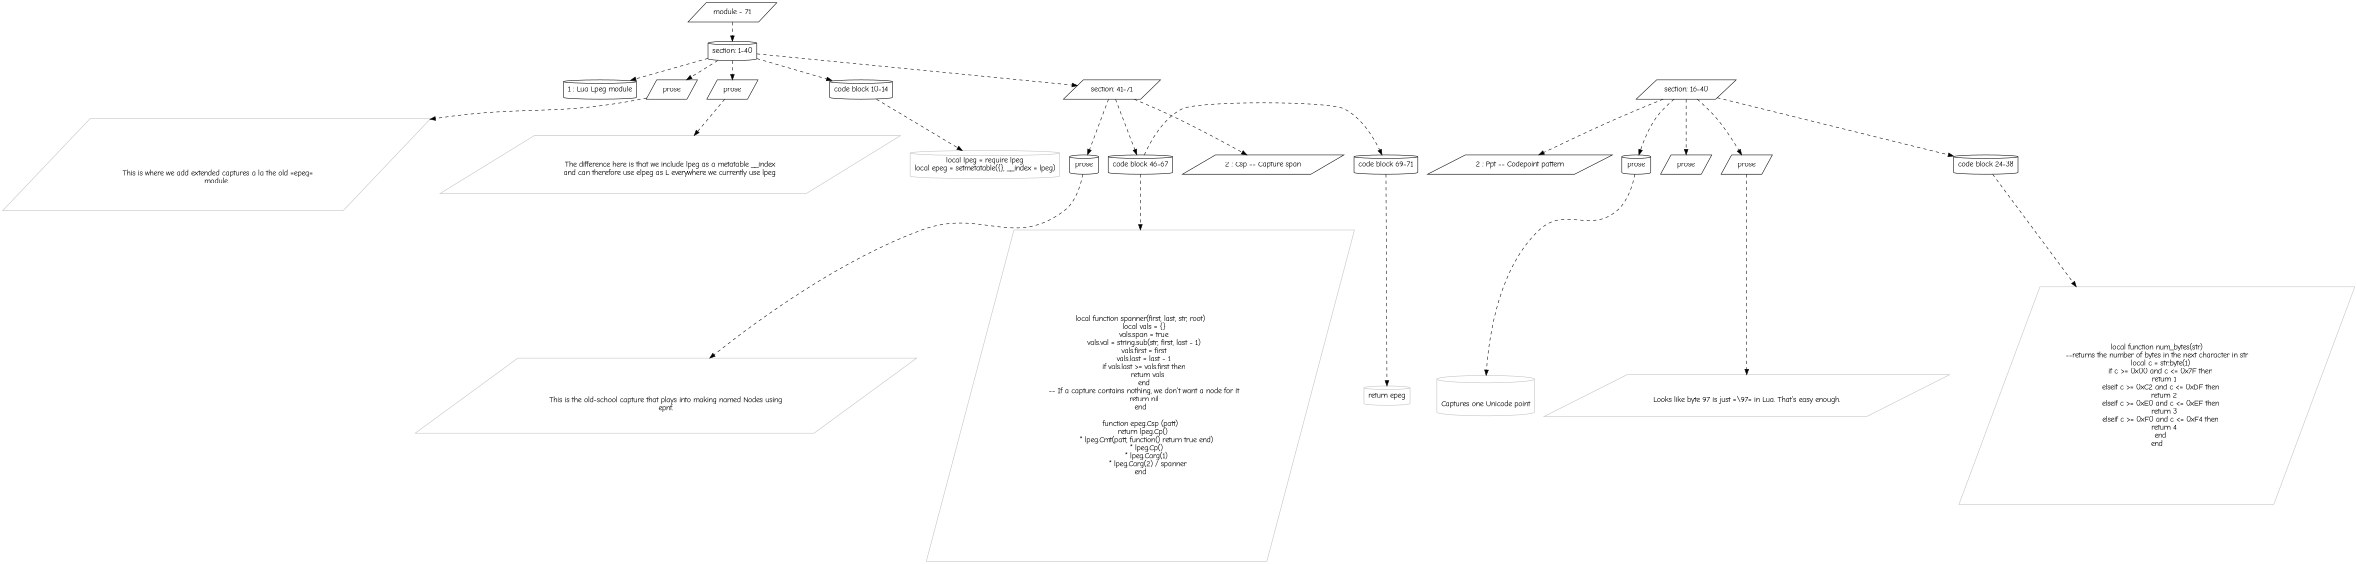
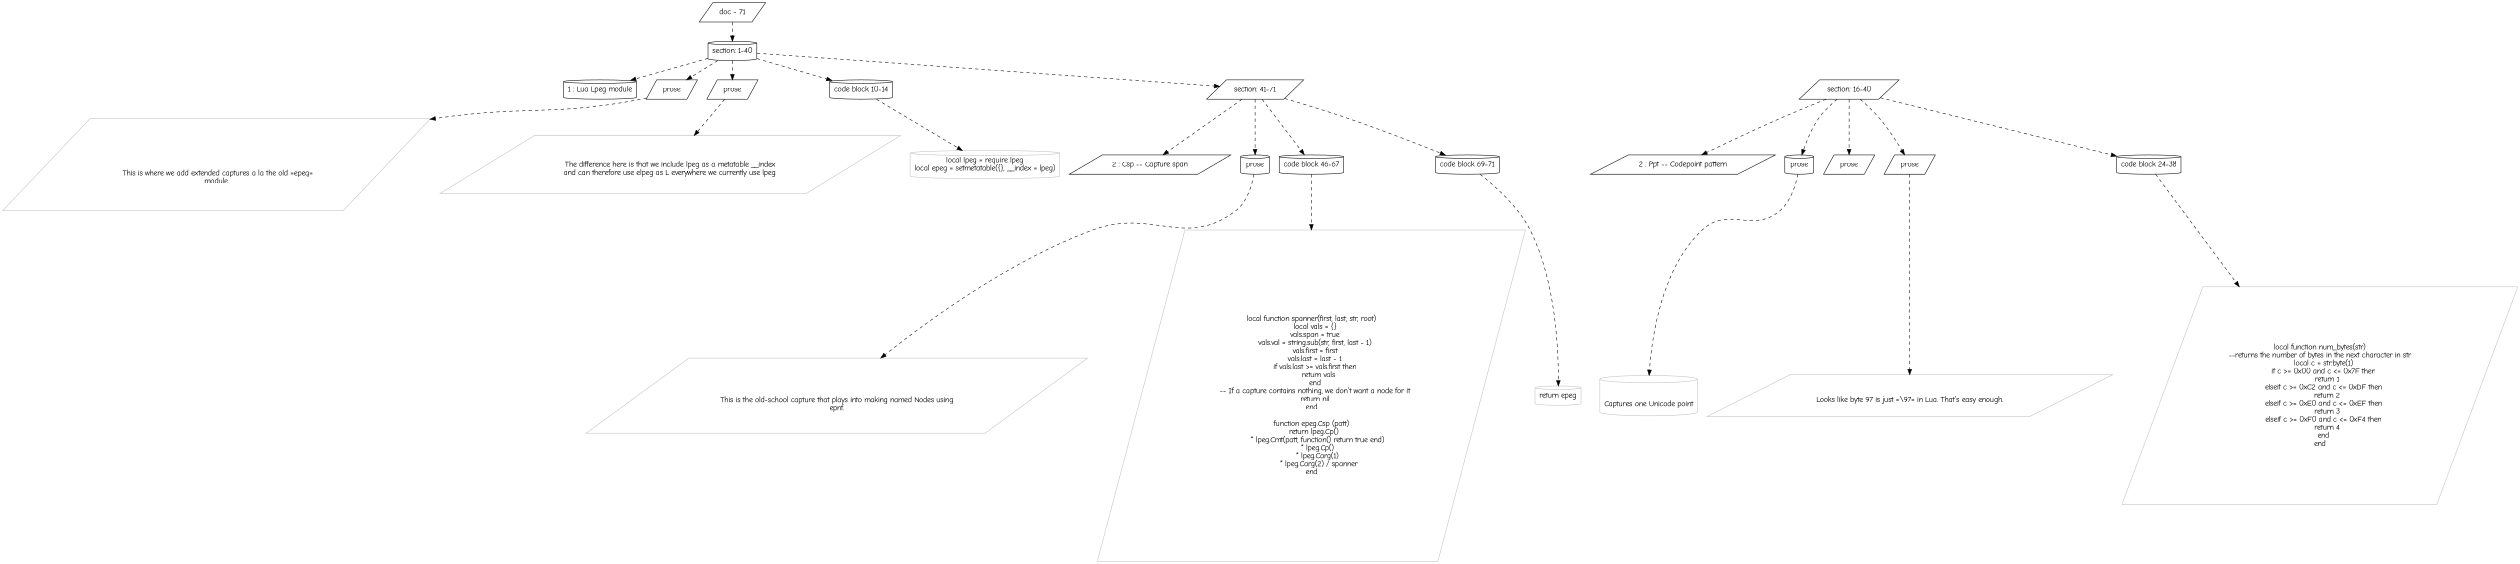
(732, 12) -> (732, 12)
(1260, 103) -> (1363, 124)
